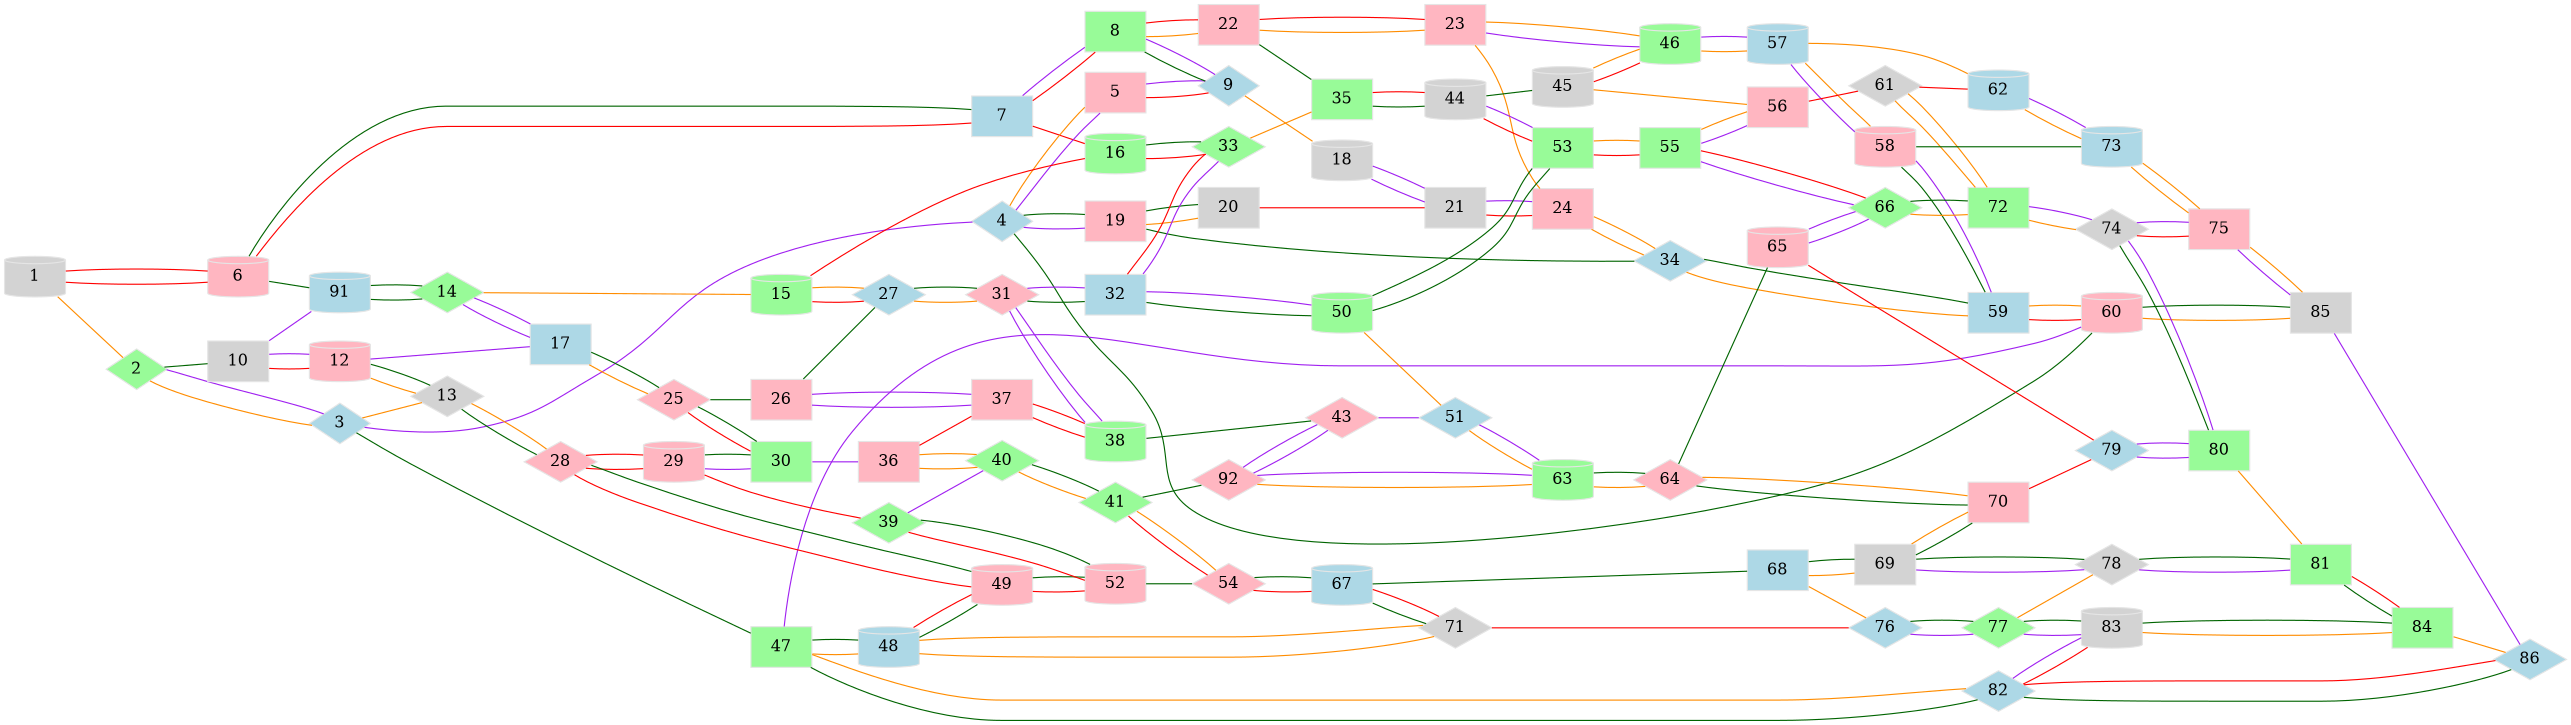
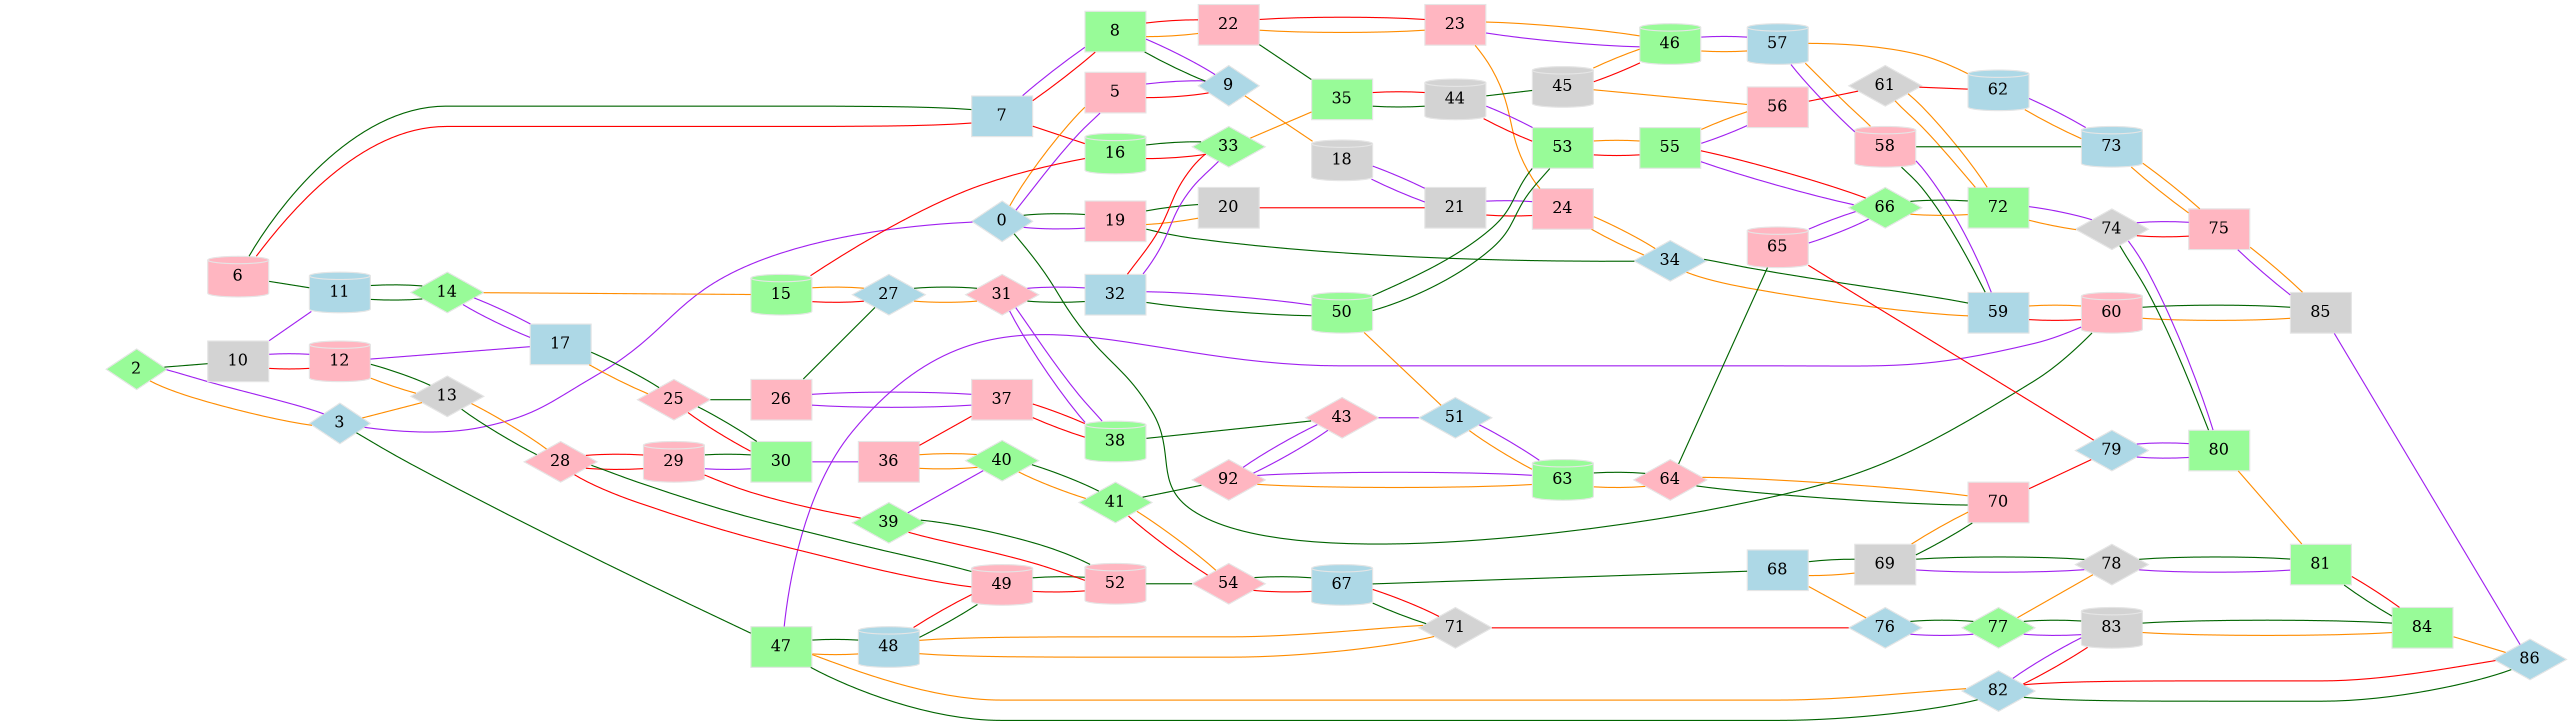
(1002, 221) -> (1002, 221)
(35, 277) -> none
(340, 292) -> (340, 292)
